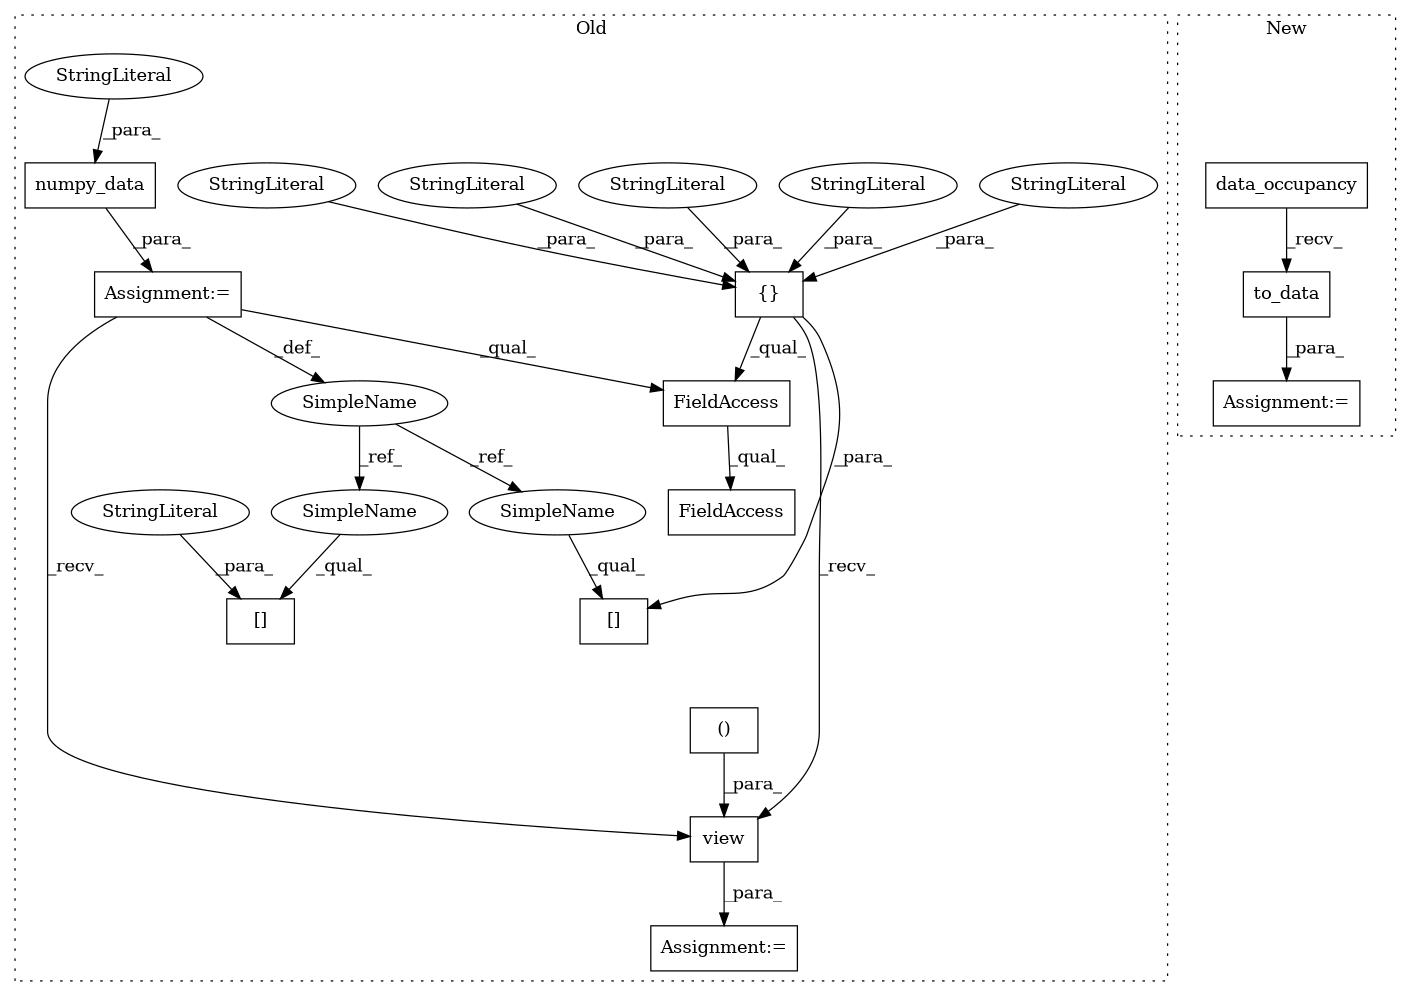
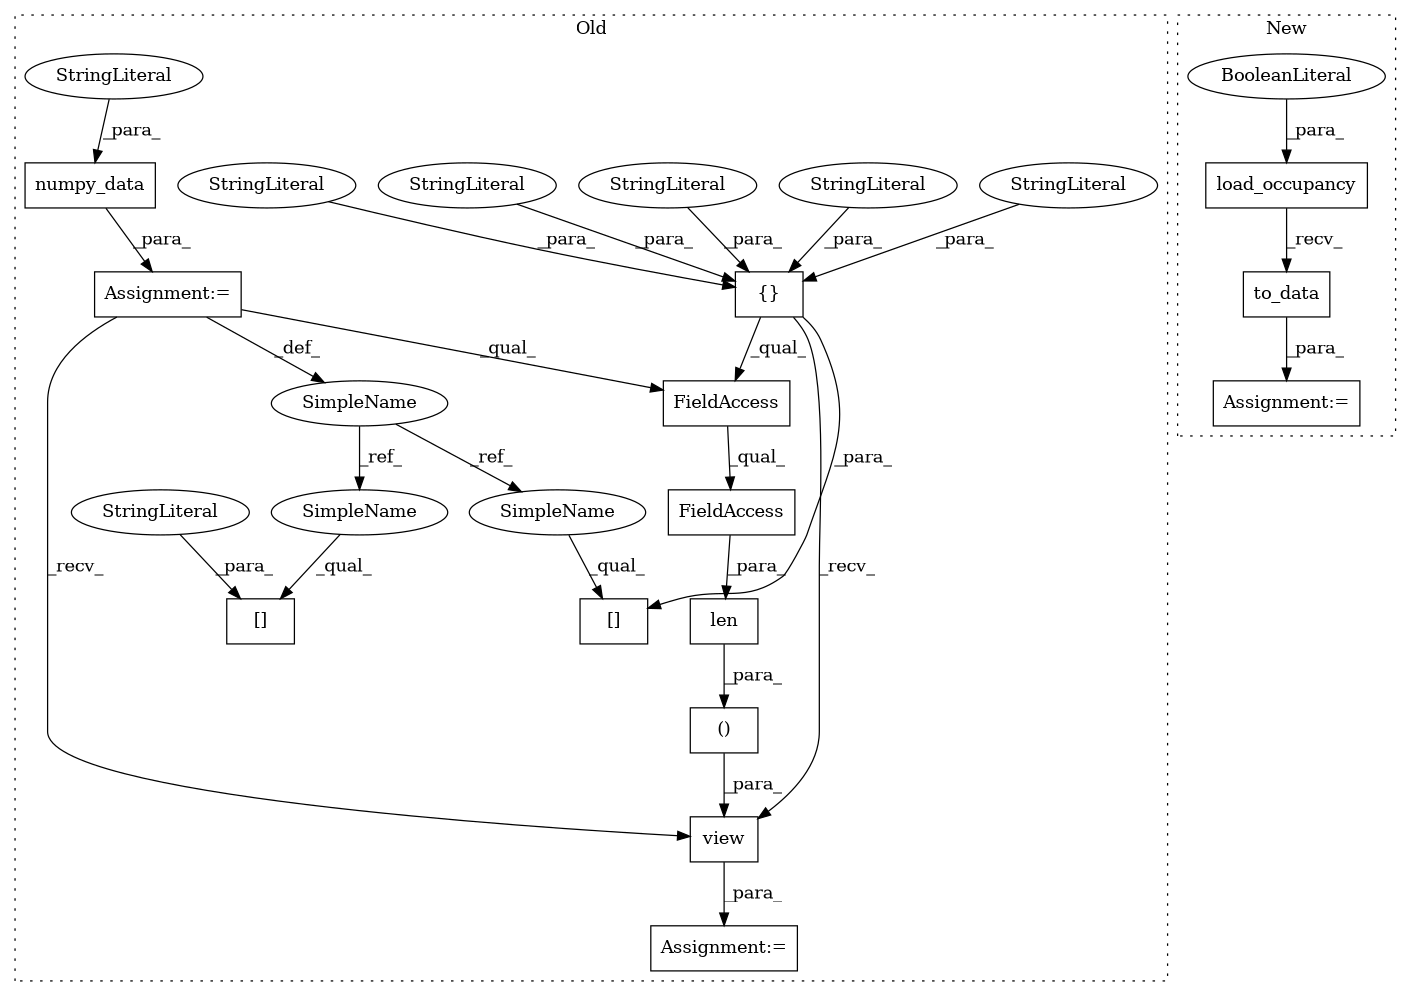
none -> (1287, 76)
(1287, 185) -> (1287, 185)
none -> (724, 621)
